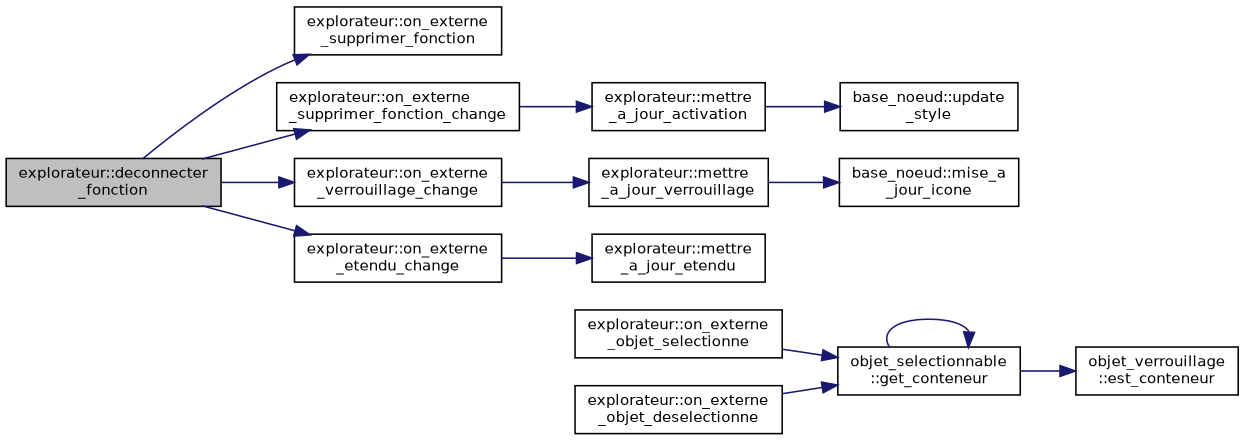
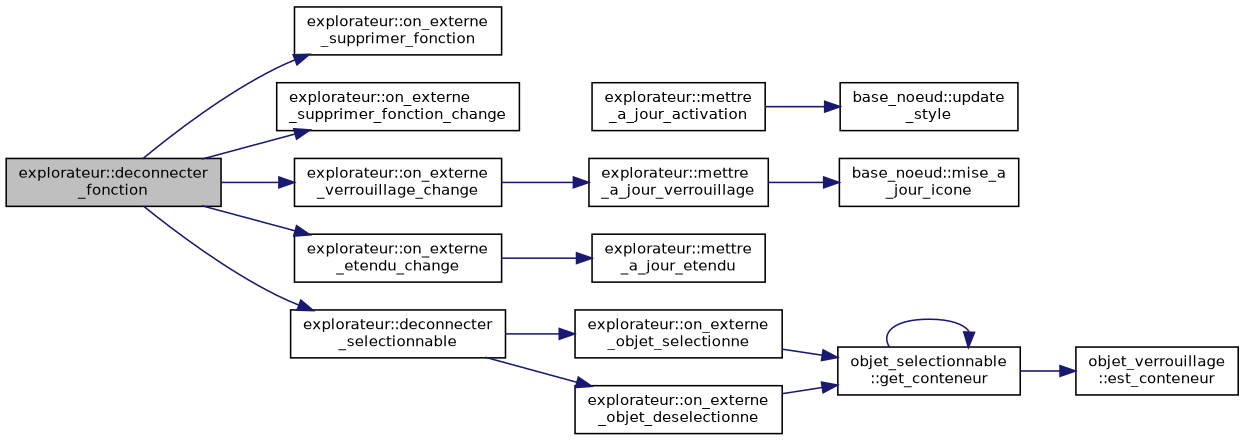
(548, 107) -> none
none -> (398, 334)
